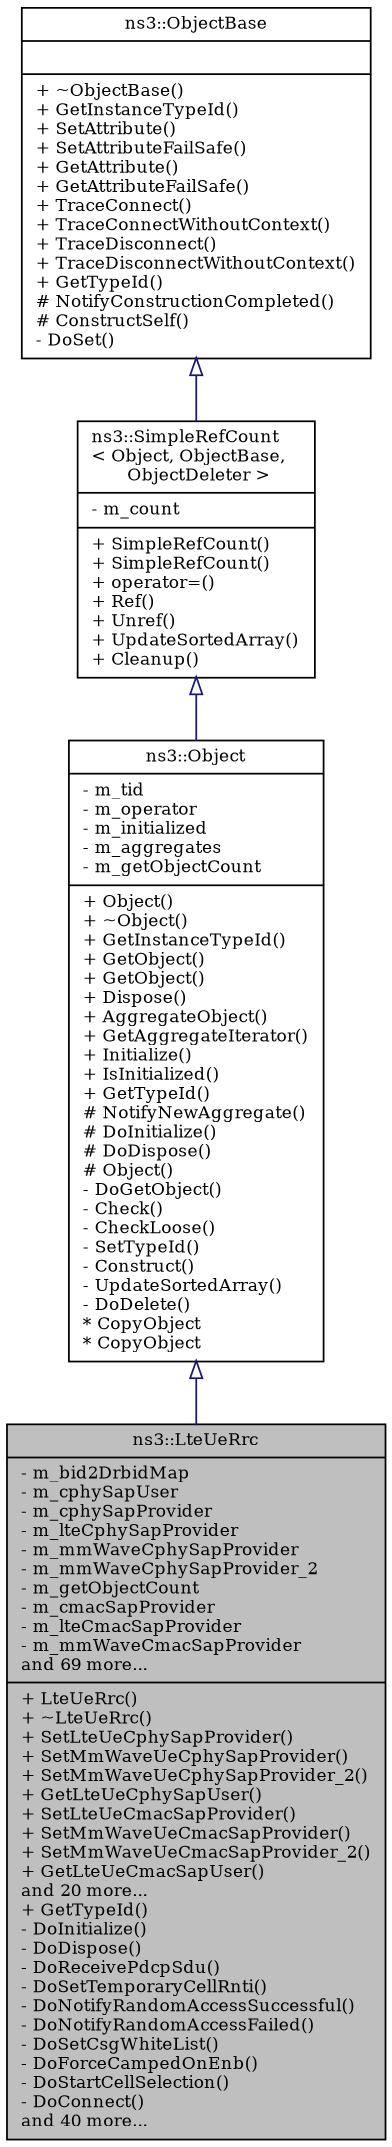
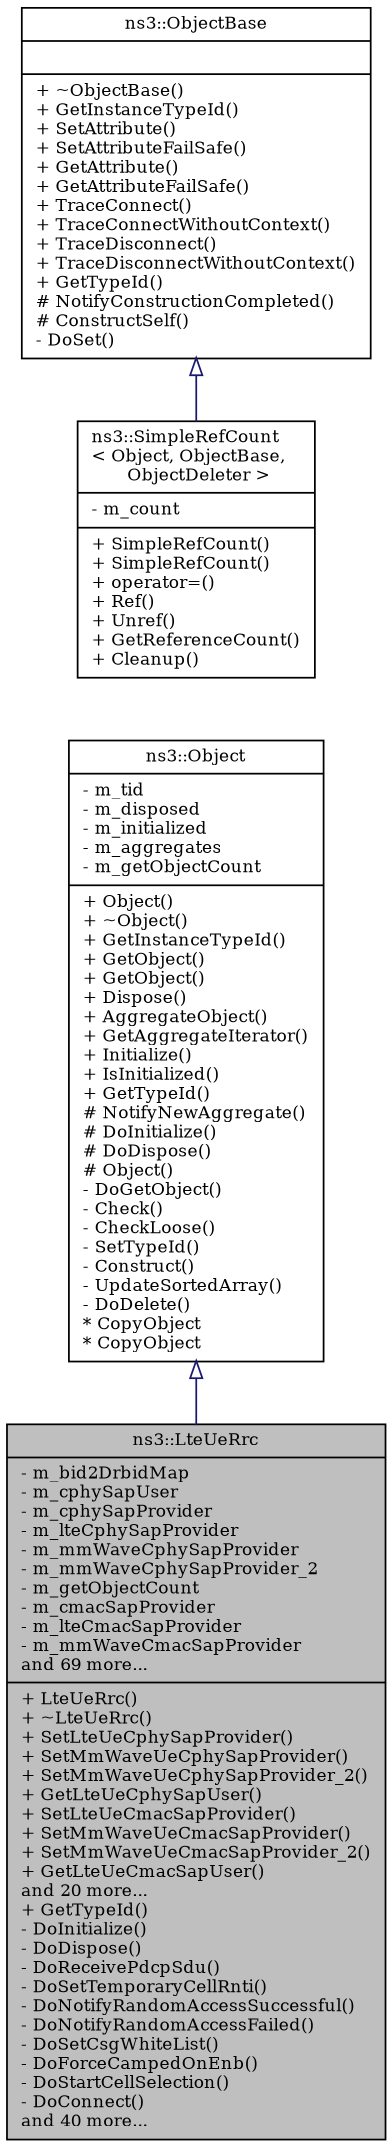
(195, 640) -> (196, 640)
(196, 718) -> none
(140, 809) -> (142, 809)
